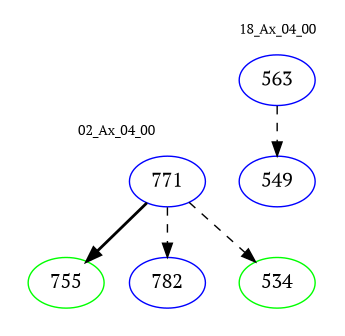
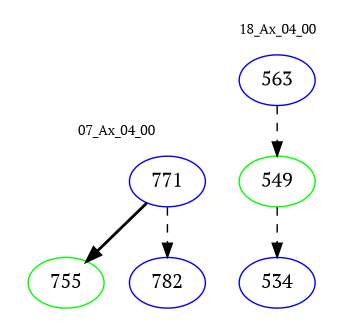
(117, 132) -> (117, 132)
(277, 181) -> (277, 181)
(207, 219) -> (277, 225)
(277, 283) -> (277, 283)
